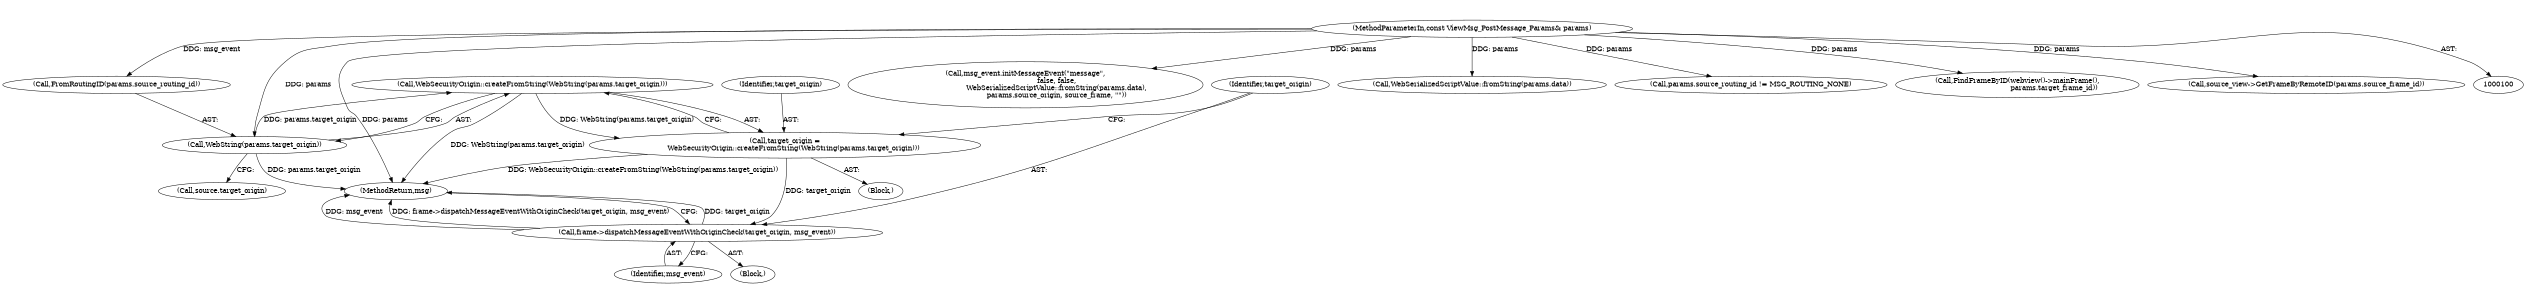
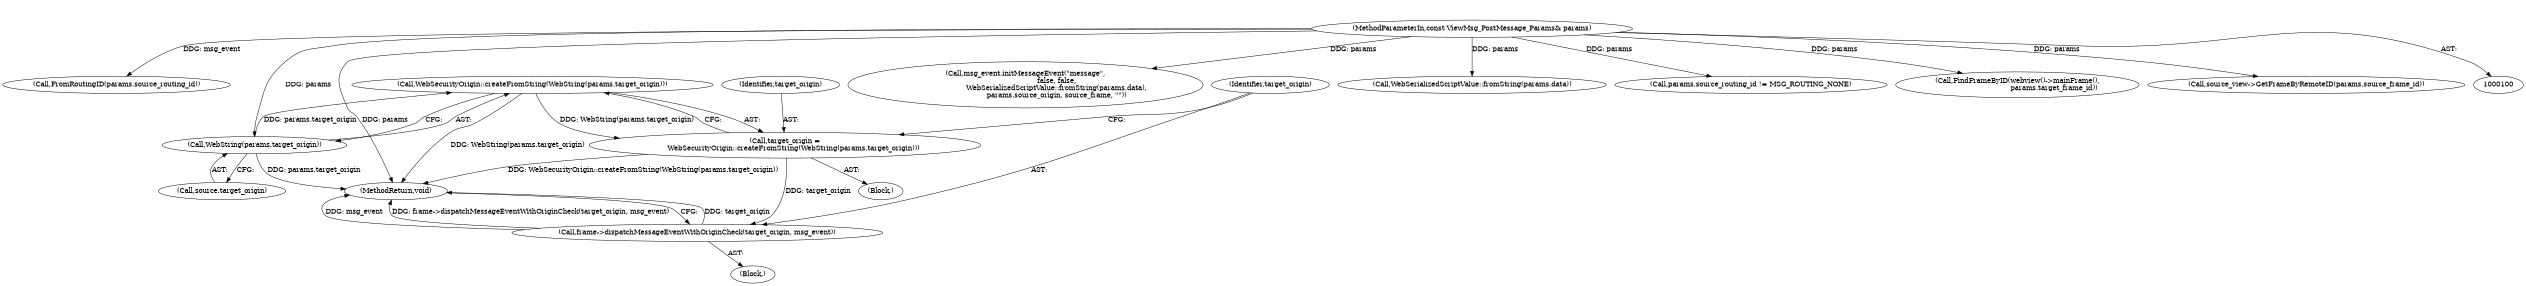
(183, 114) -> (212, 167)
(396, 191) -> (396, 191)
(668, 274) -> none
